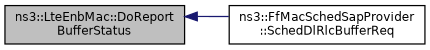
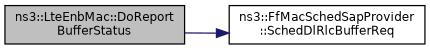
(213, 16) -> (200, 33)
